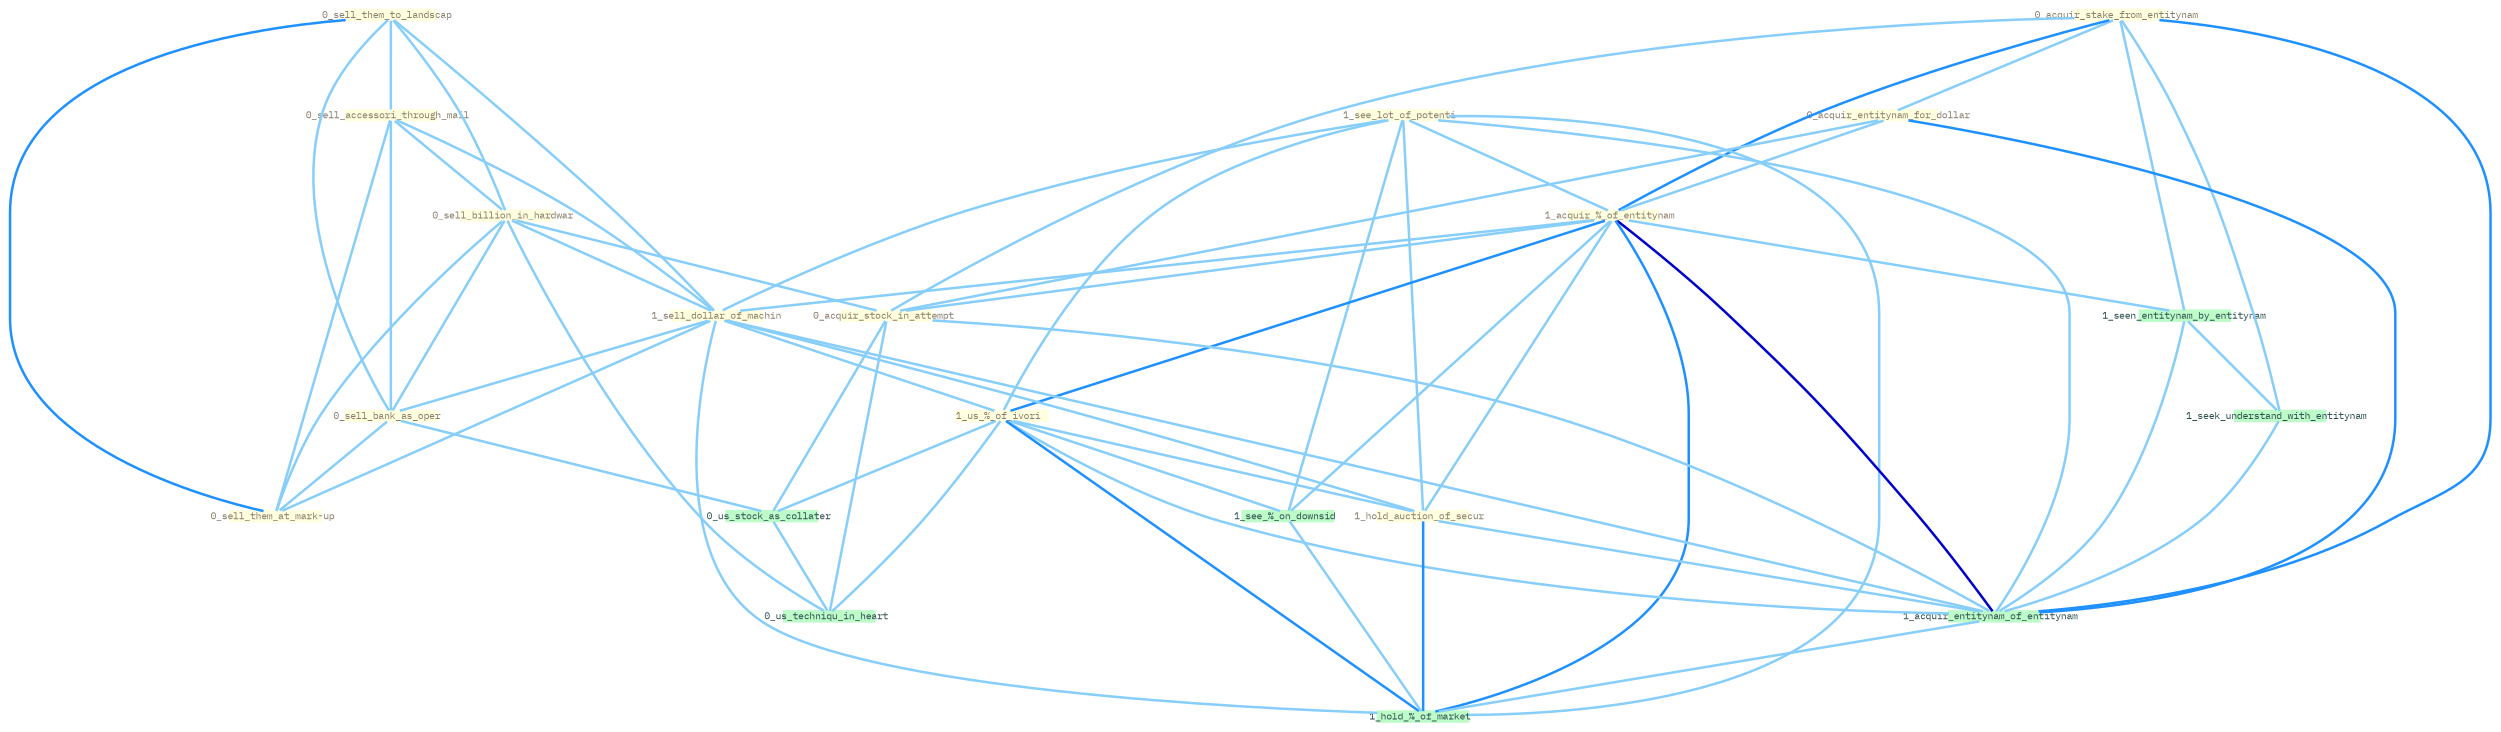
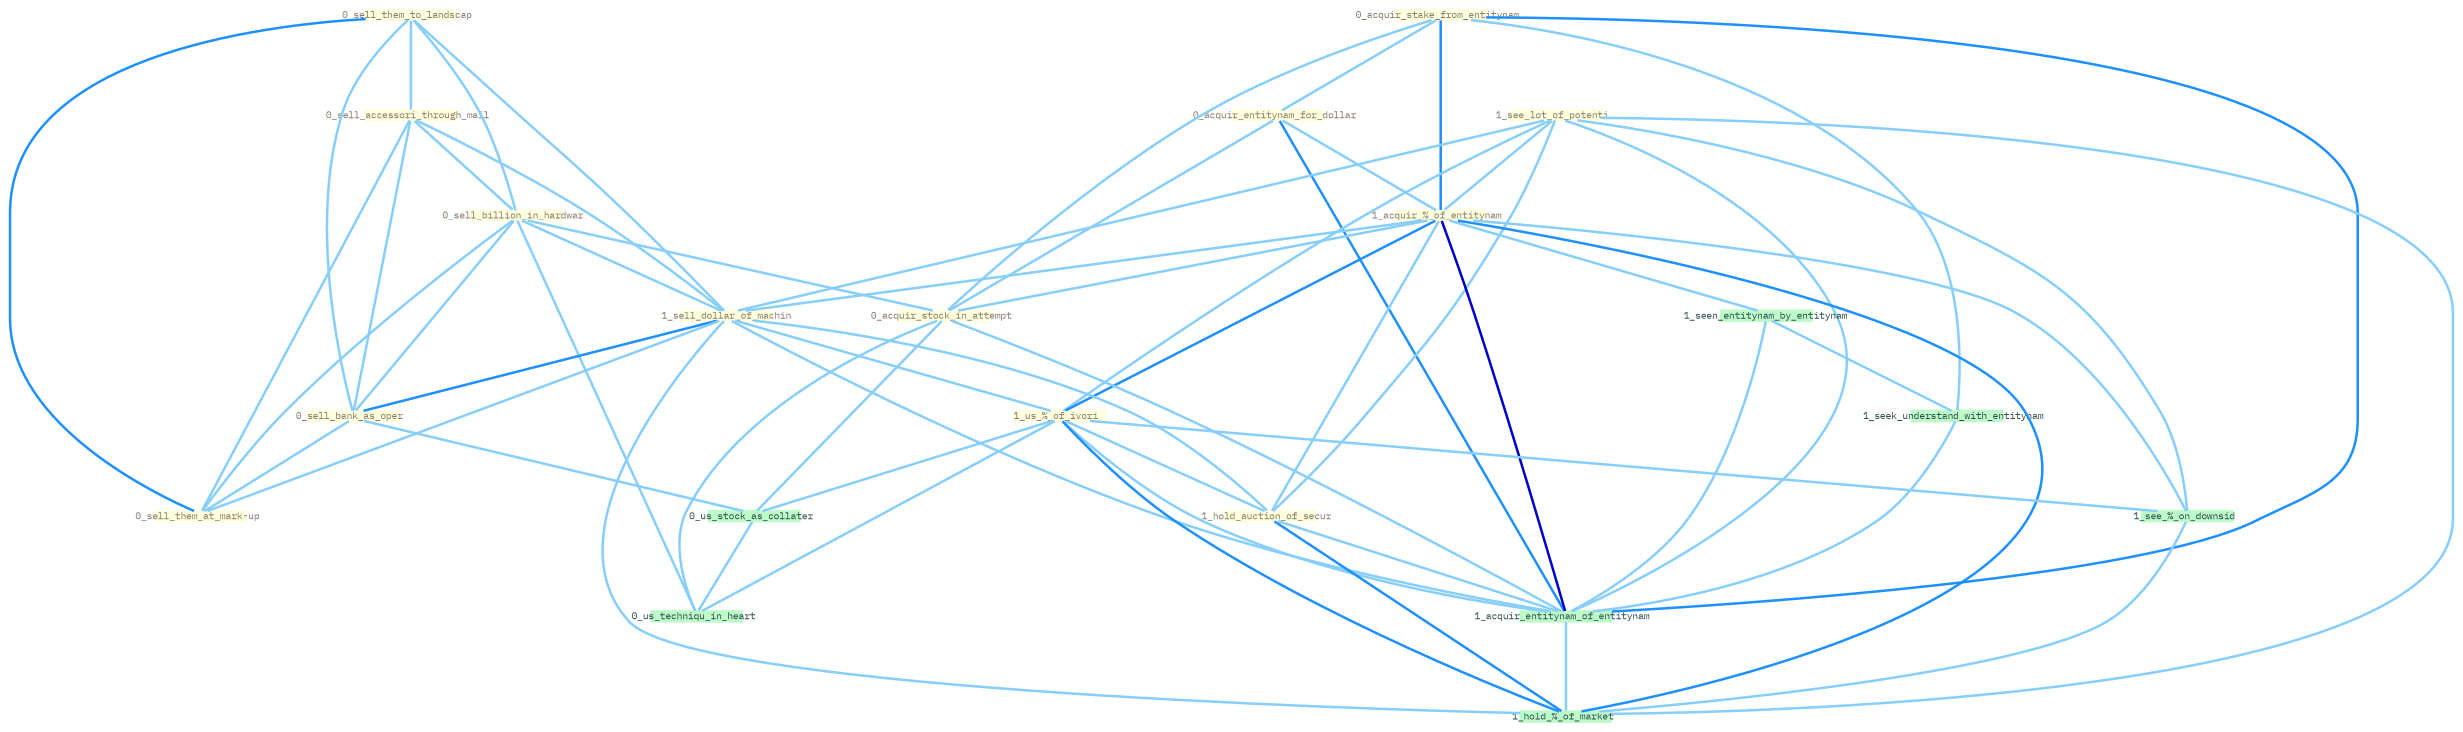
(2149, 151) -> none
(554, 366) -> (540, 366)
